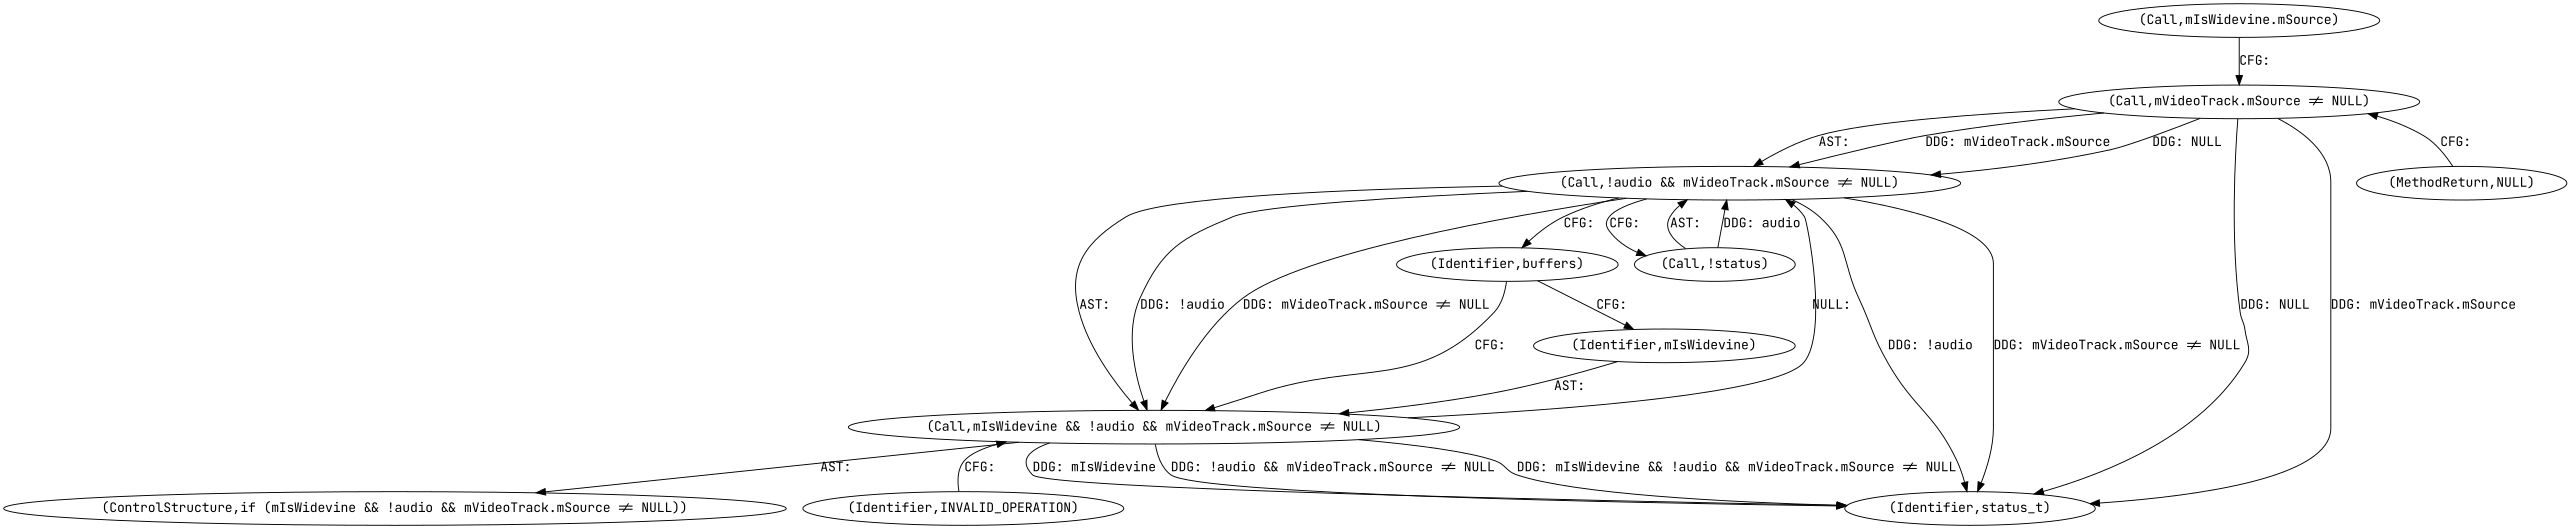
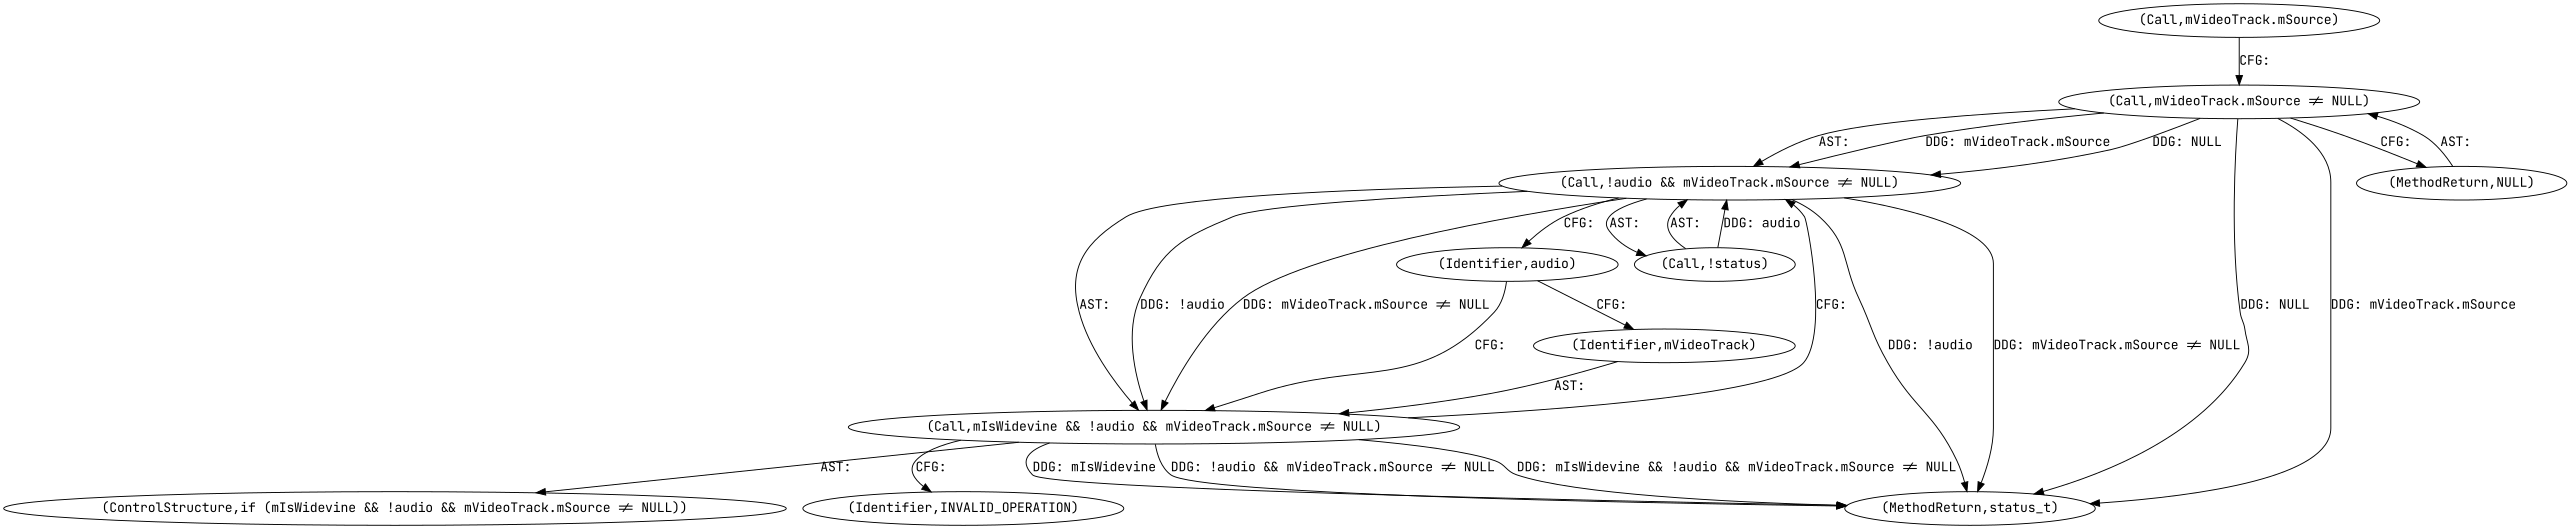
(2239, 21) -> (2239, 21)
none -> (2354, 139)
(2460, 143) -> (2460, 143)
(1629, 224) -> (1629, 224)
(1507, 265) -> (1507, 265)
(1835, 305) -> (1835, 305)
(1664, 346) -> (1664, 346)
(966, 459) -> (917, 460)
(1970, 508) -> (1970, 508)
